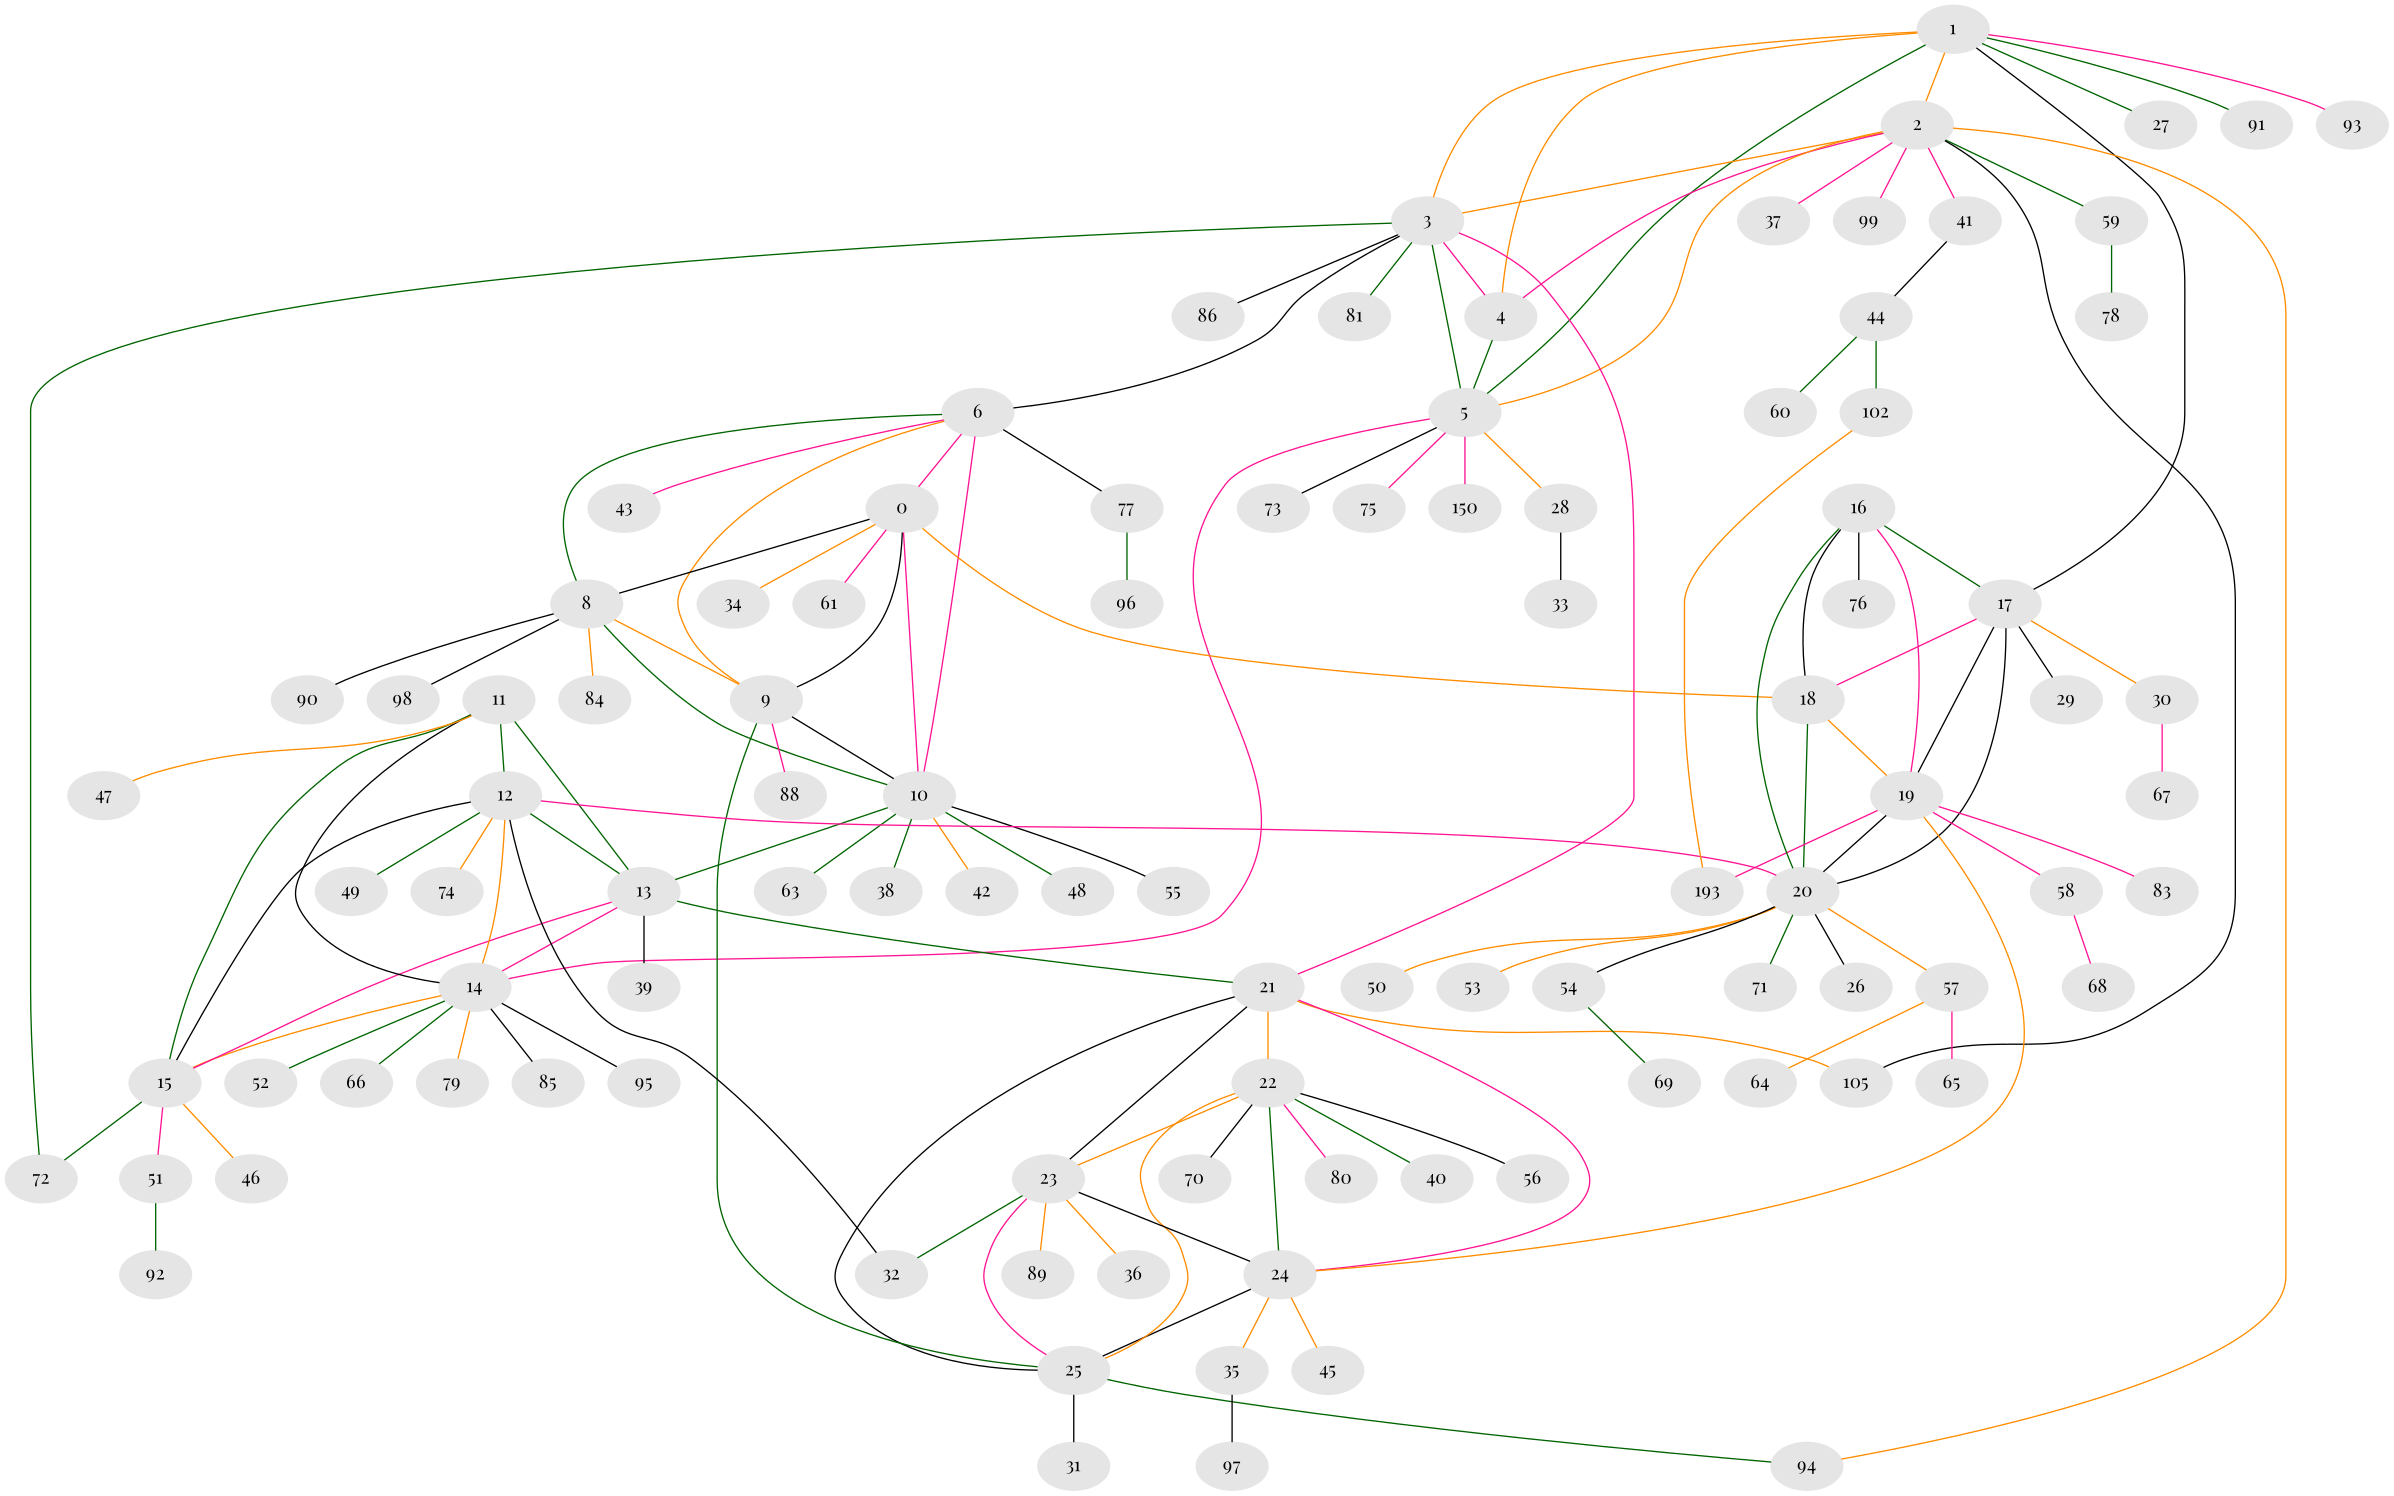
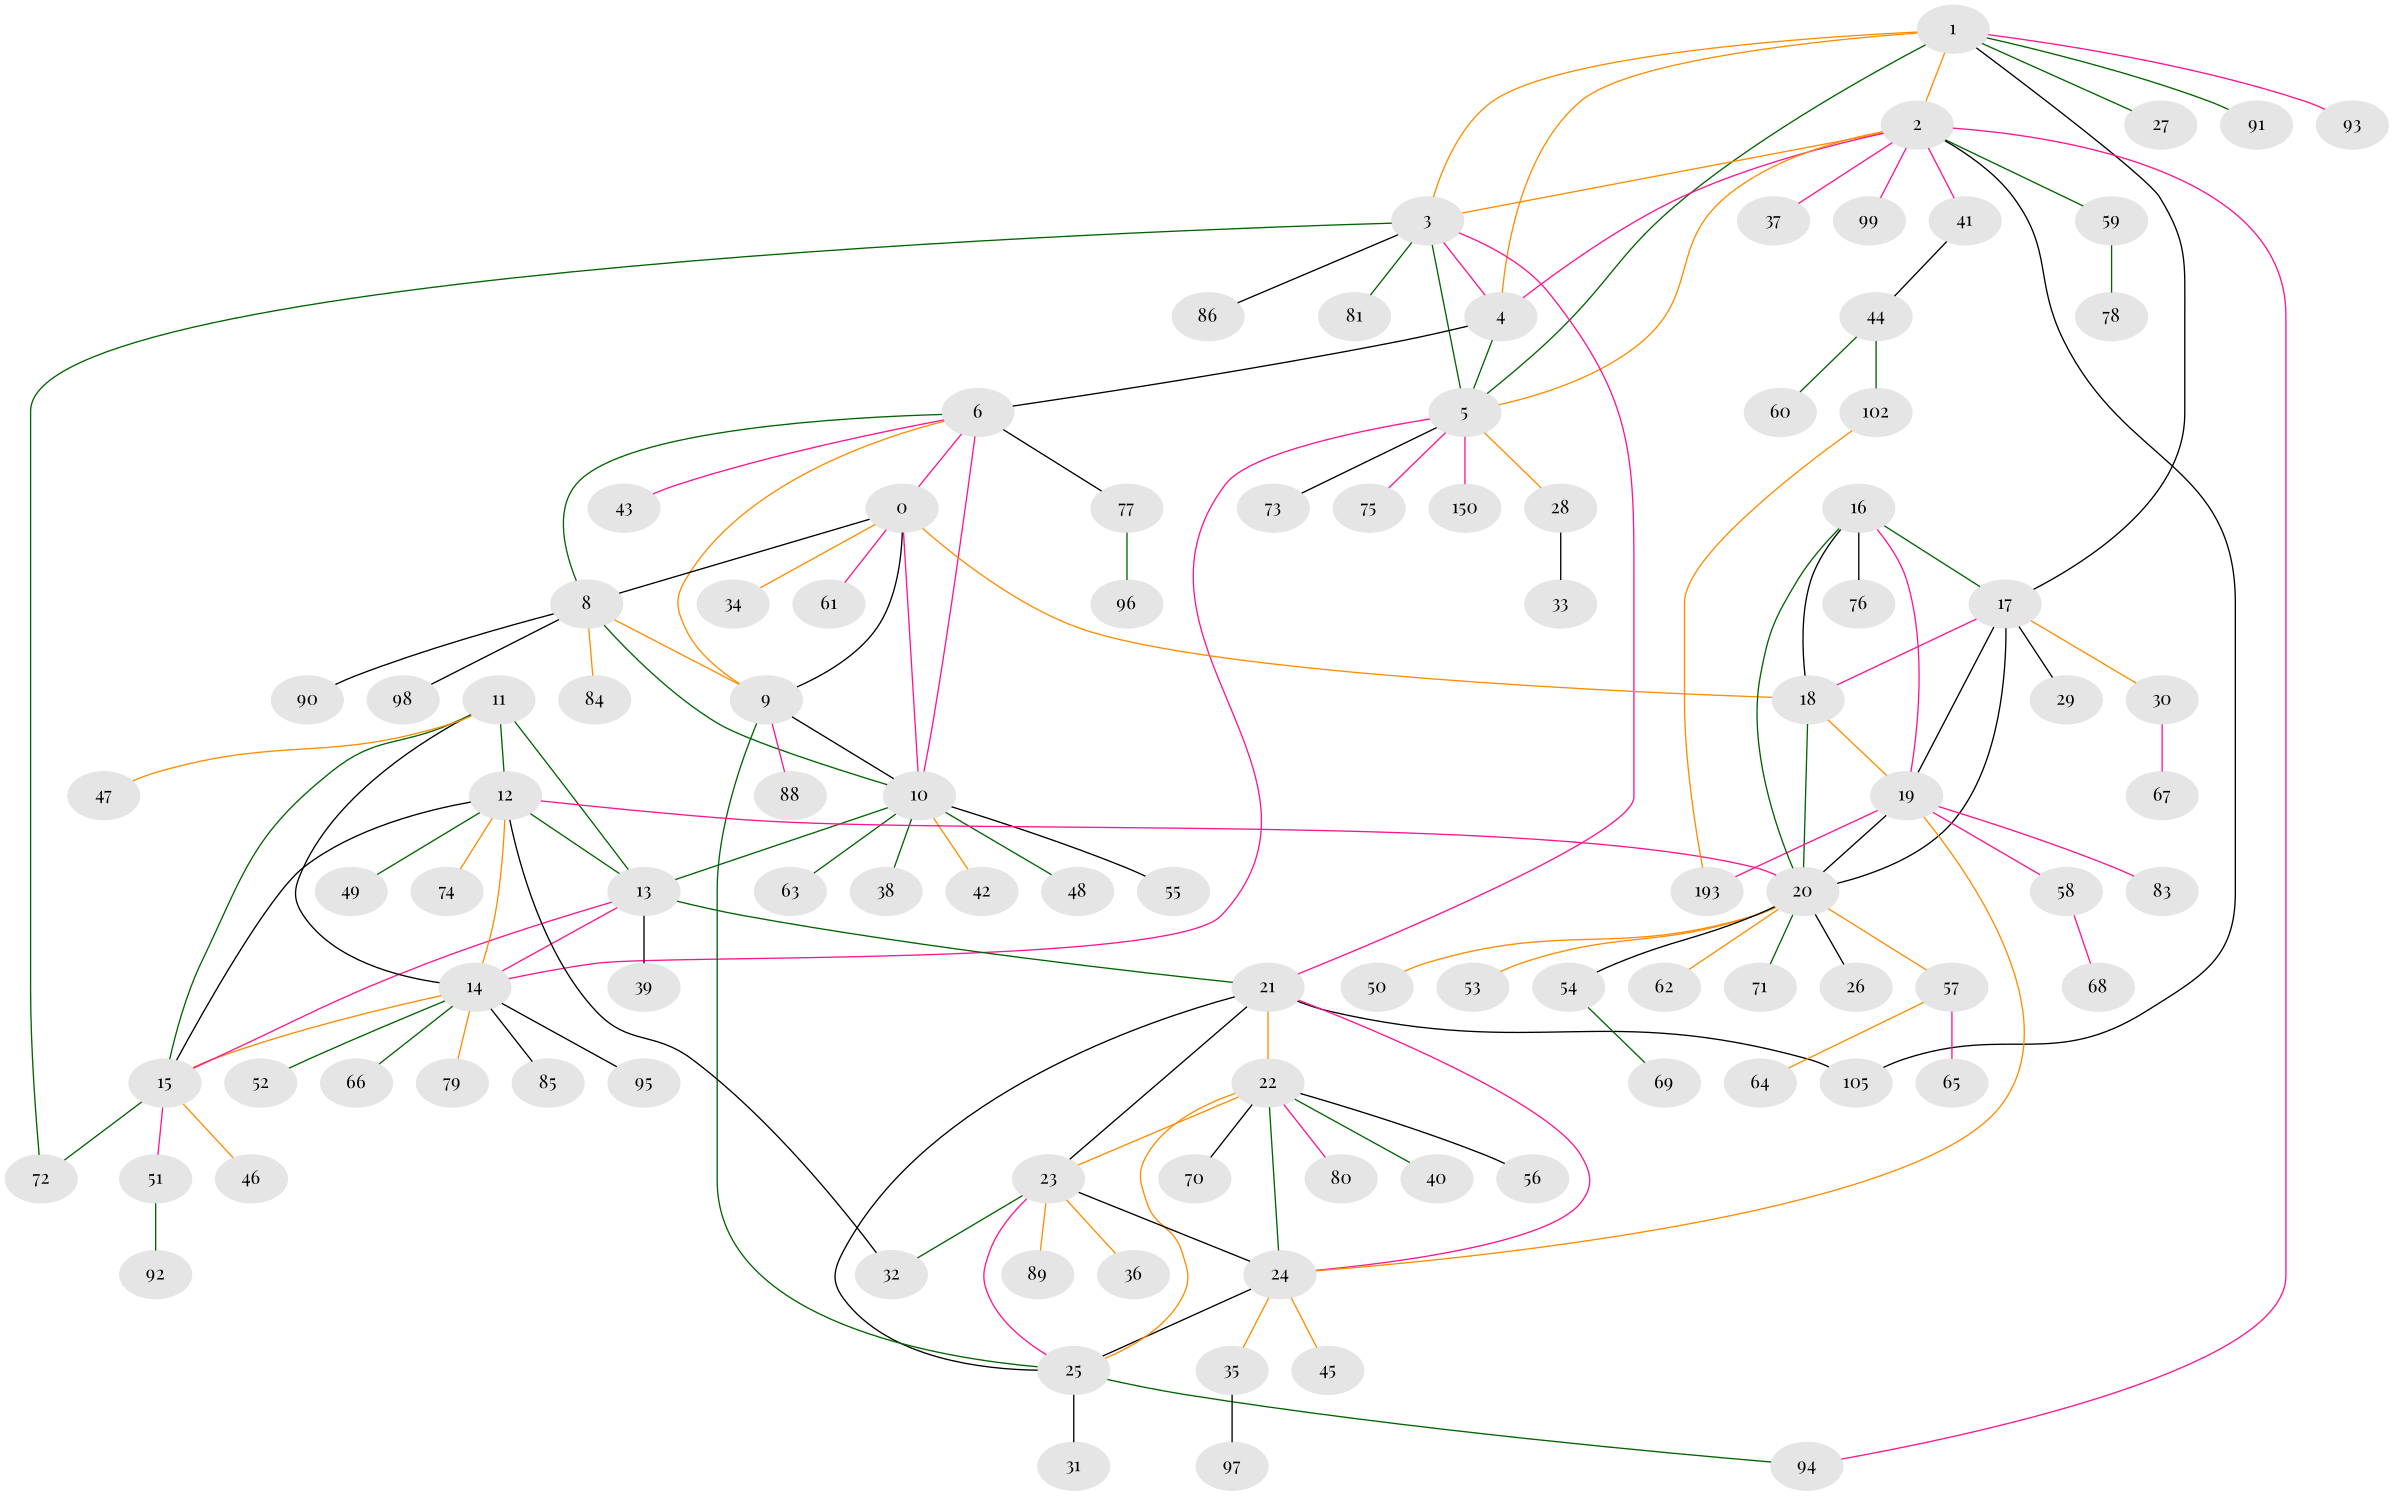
(1223, 357) -> (1241, 370)
(2286, 836) -> (2286, 836)
none -> (1665, 987)
(1564, 1032) -> (1564, 1032)
